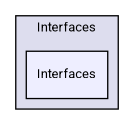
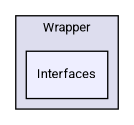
(67, 28) -> (67, 28)
